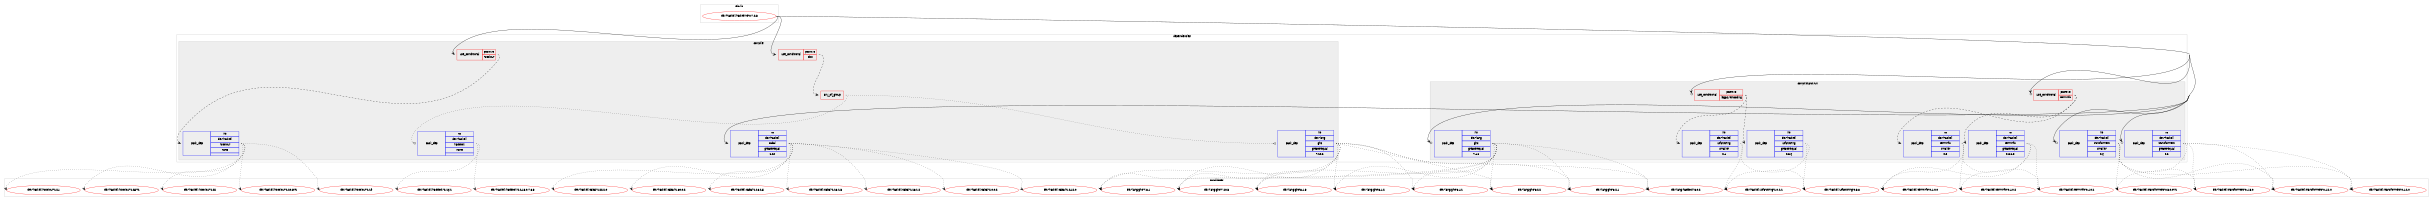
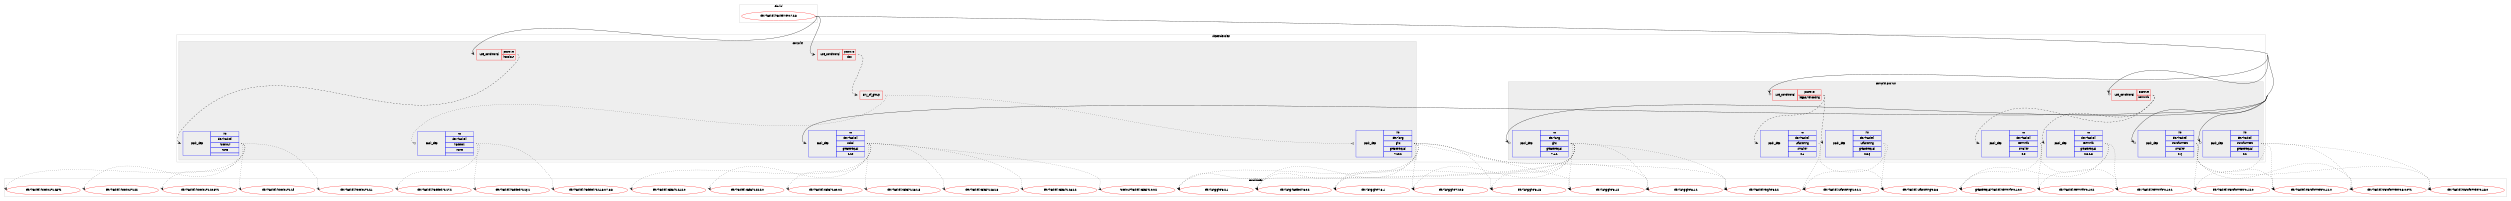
none -> (434, 190)
(982, 190) -> (1138, 190)
(1529, 190) -> (1764, 190)
(1920, 190) -> (1998, 190)
